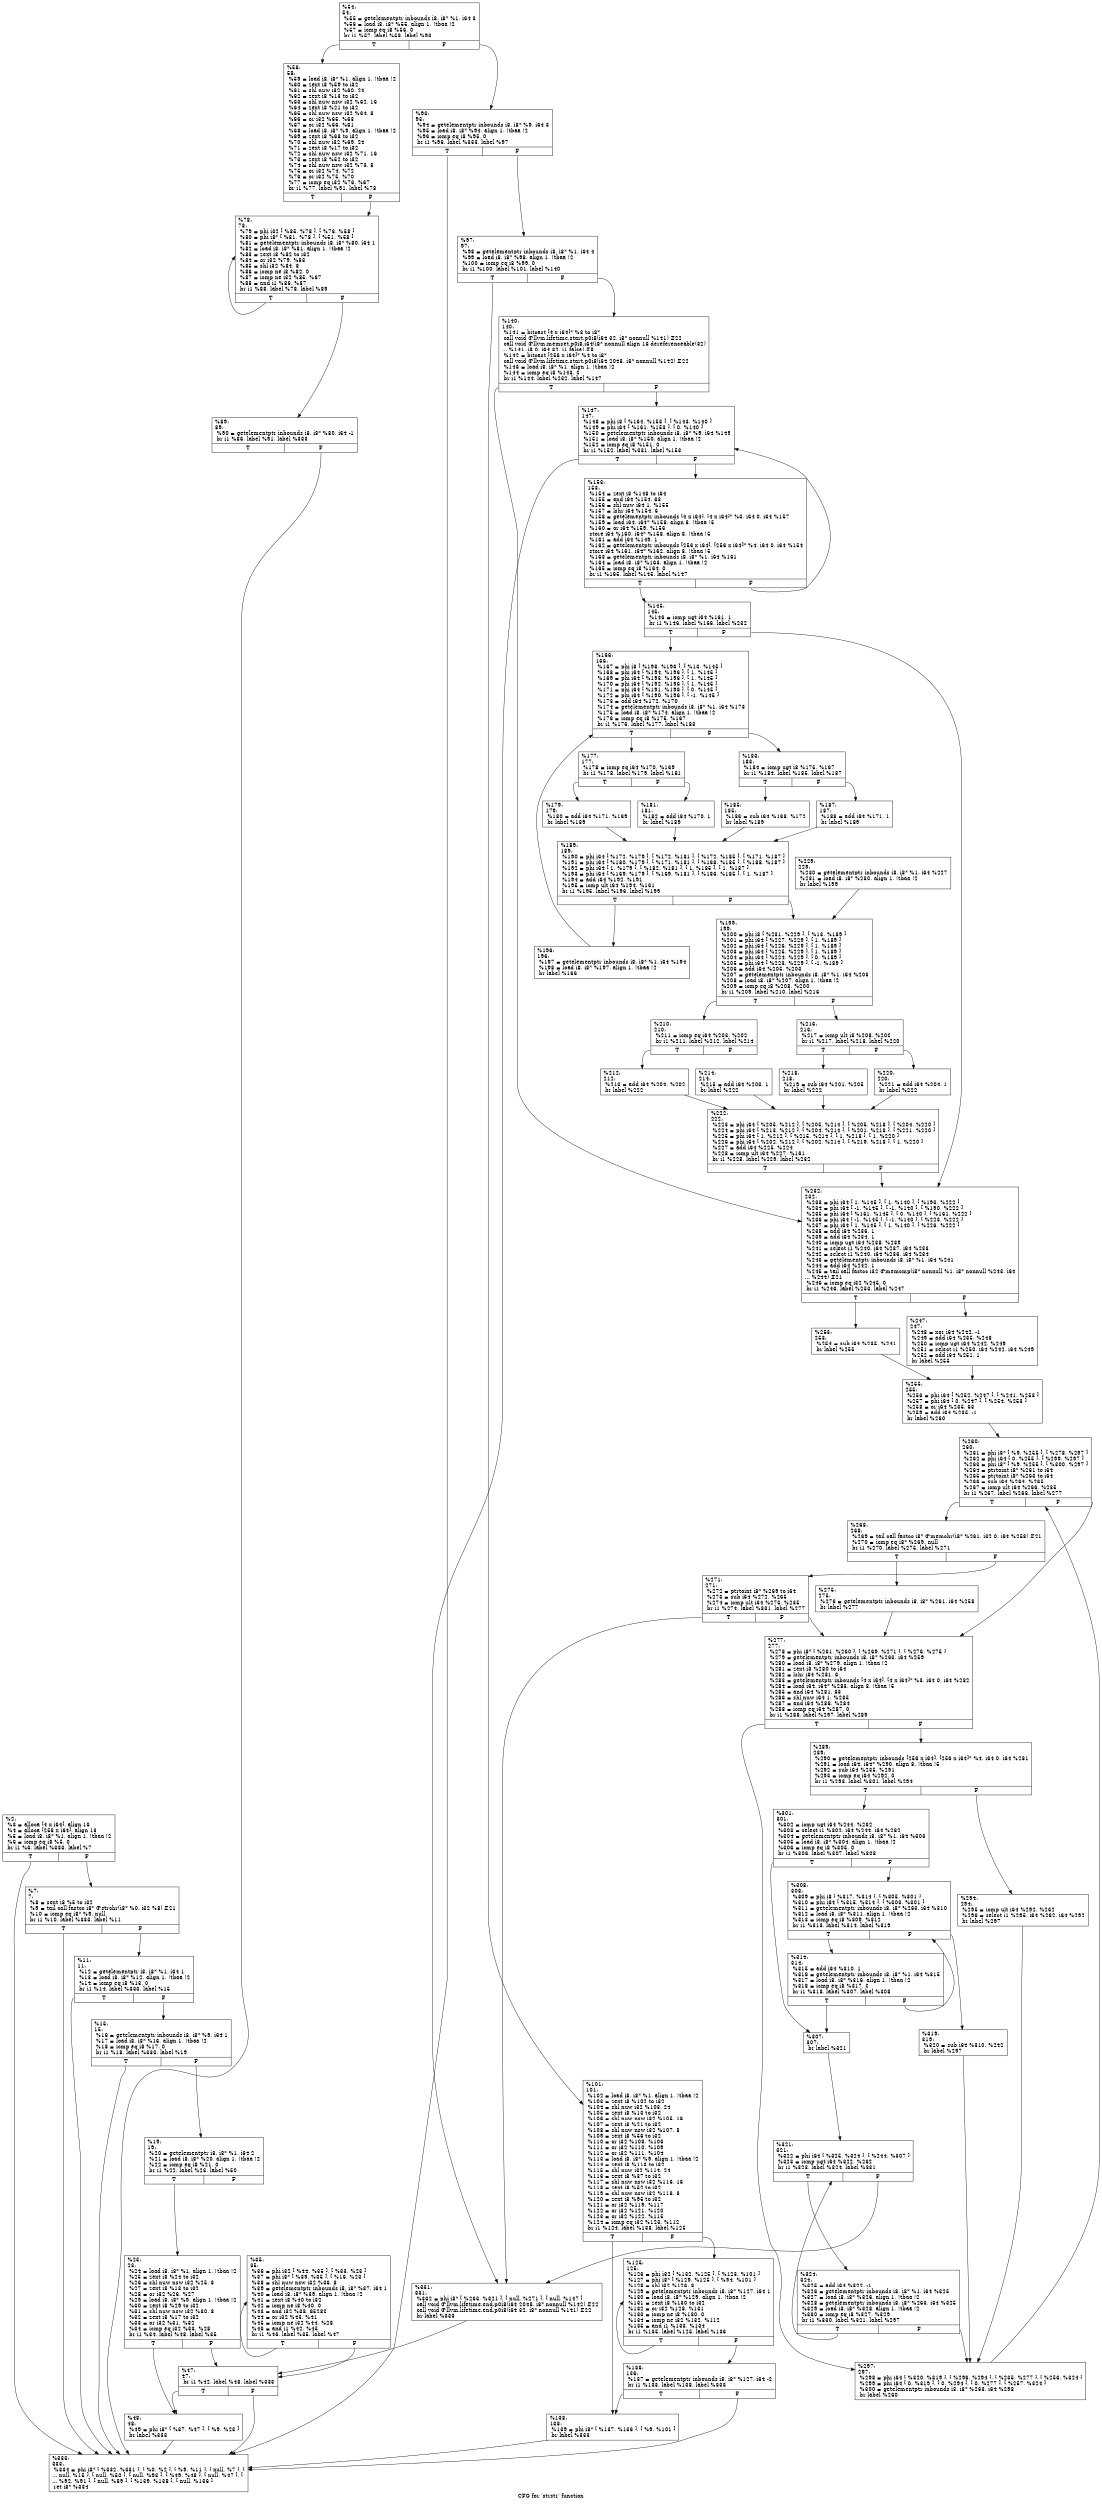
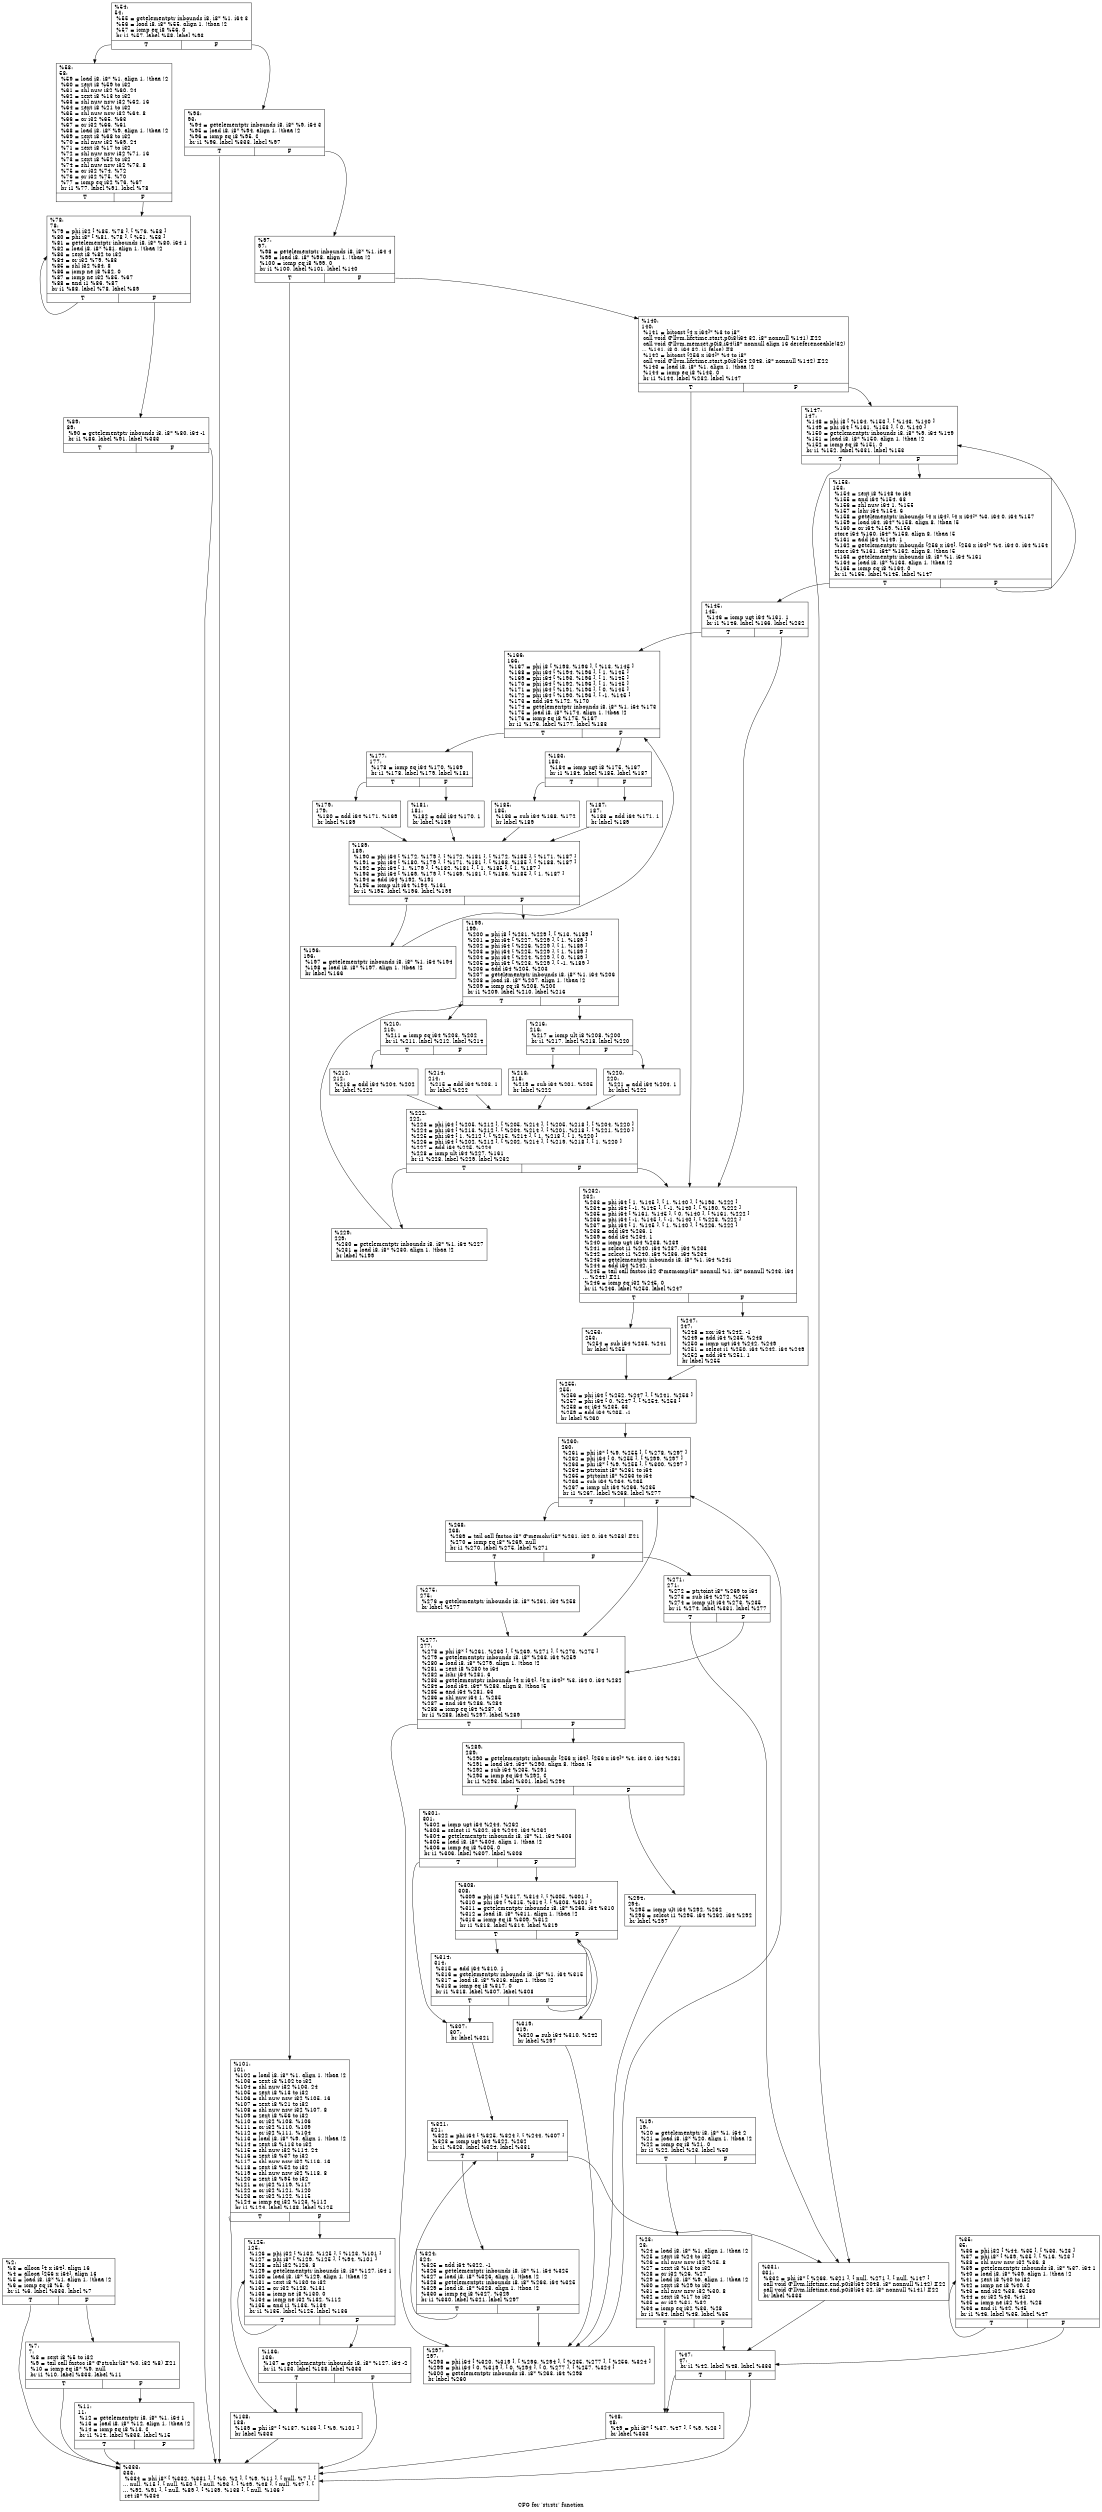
none -> (393, 1193)
(161, 2043) -> none
